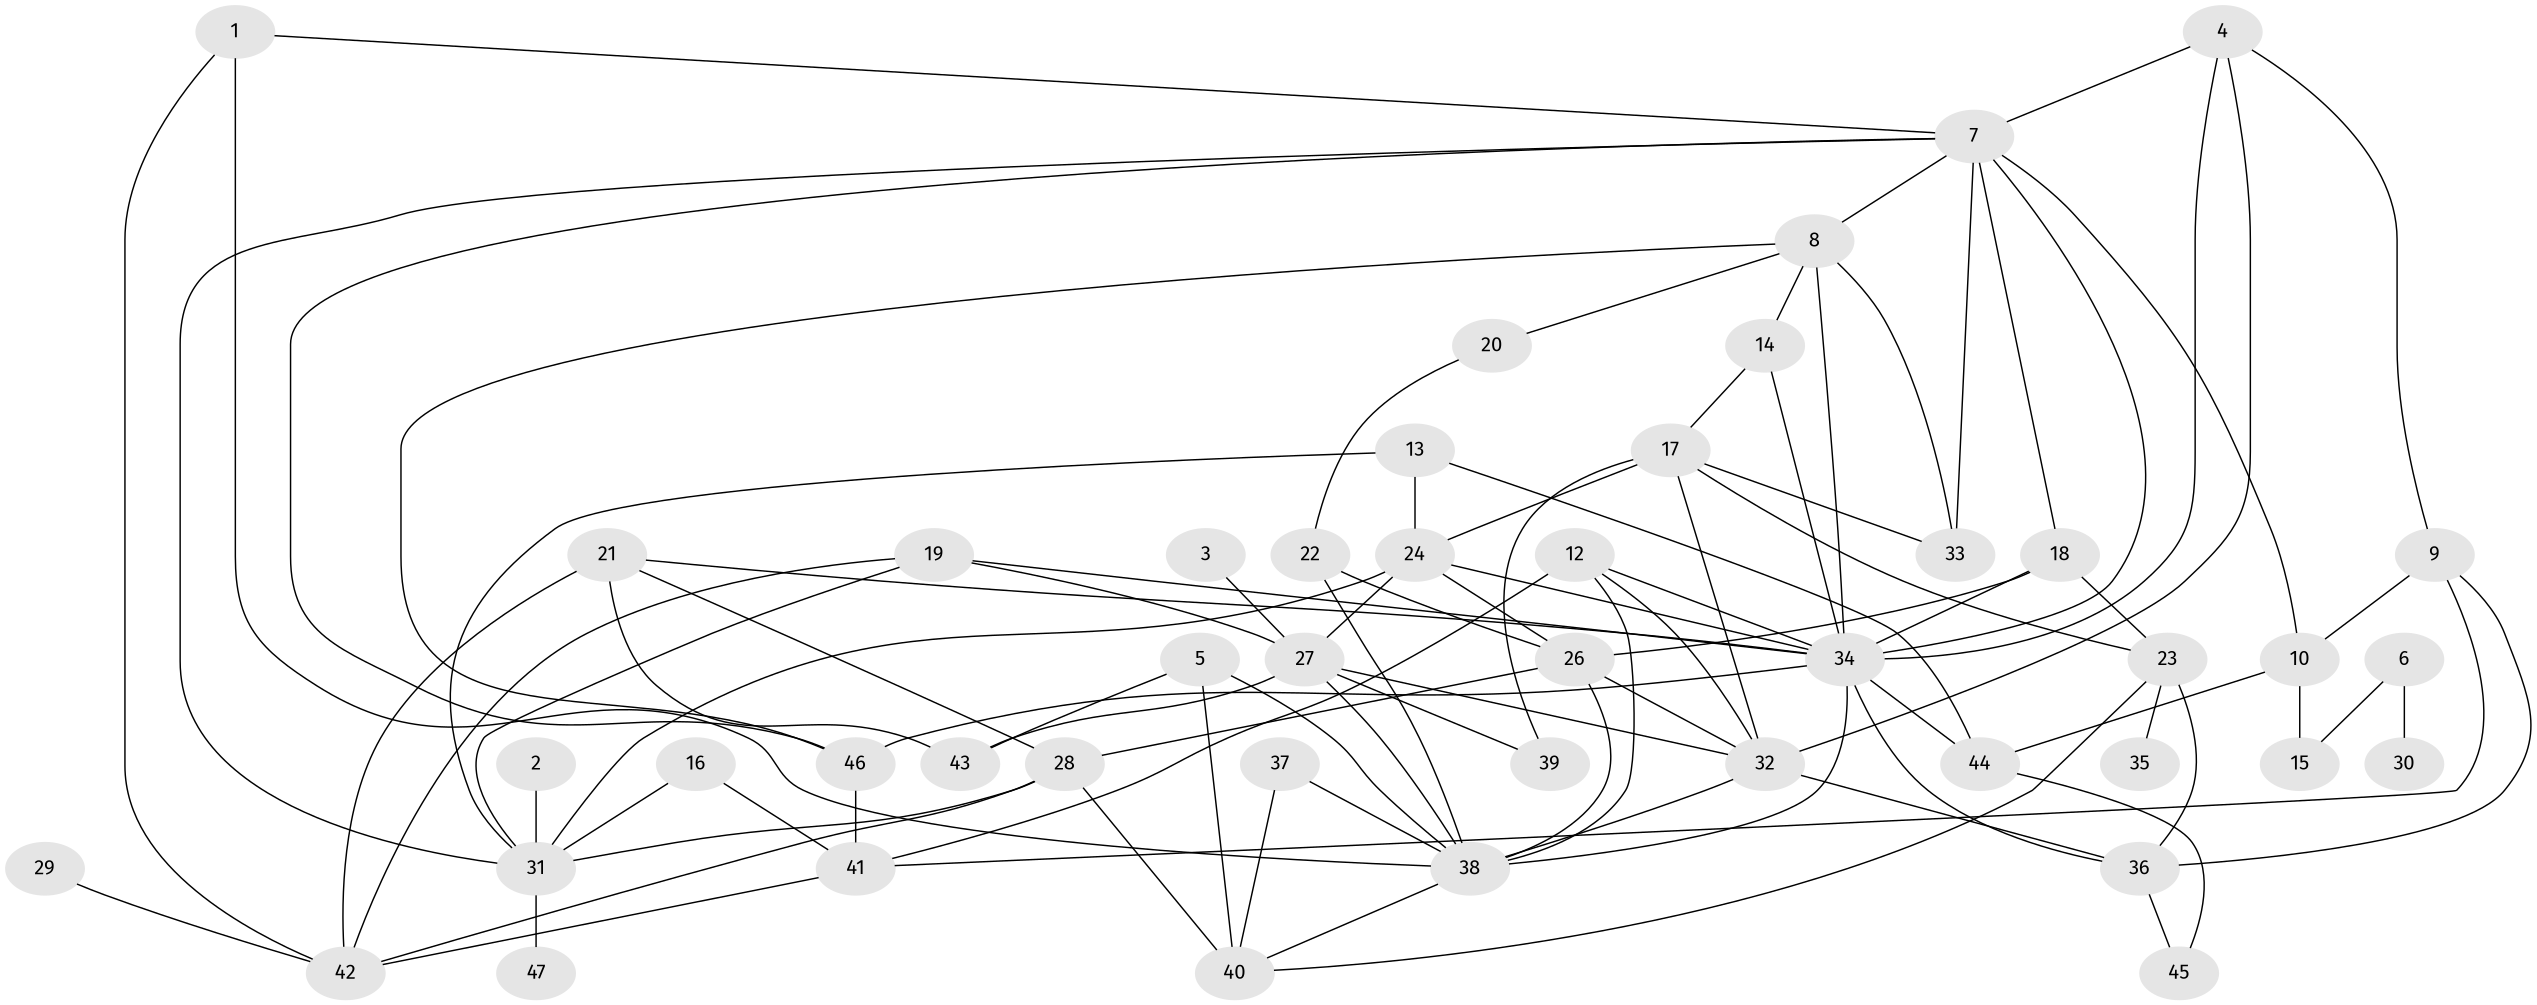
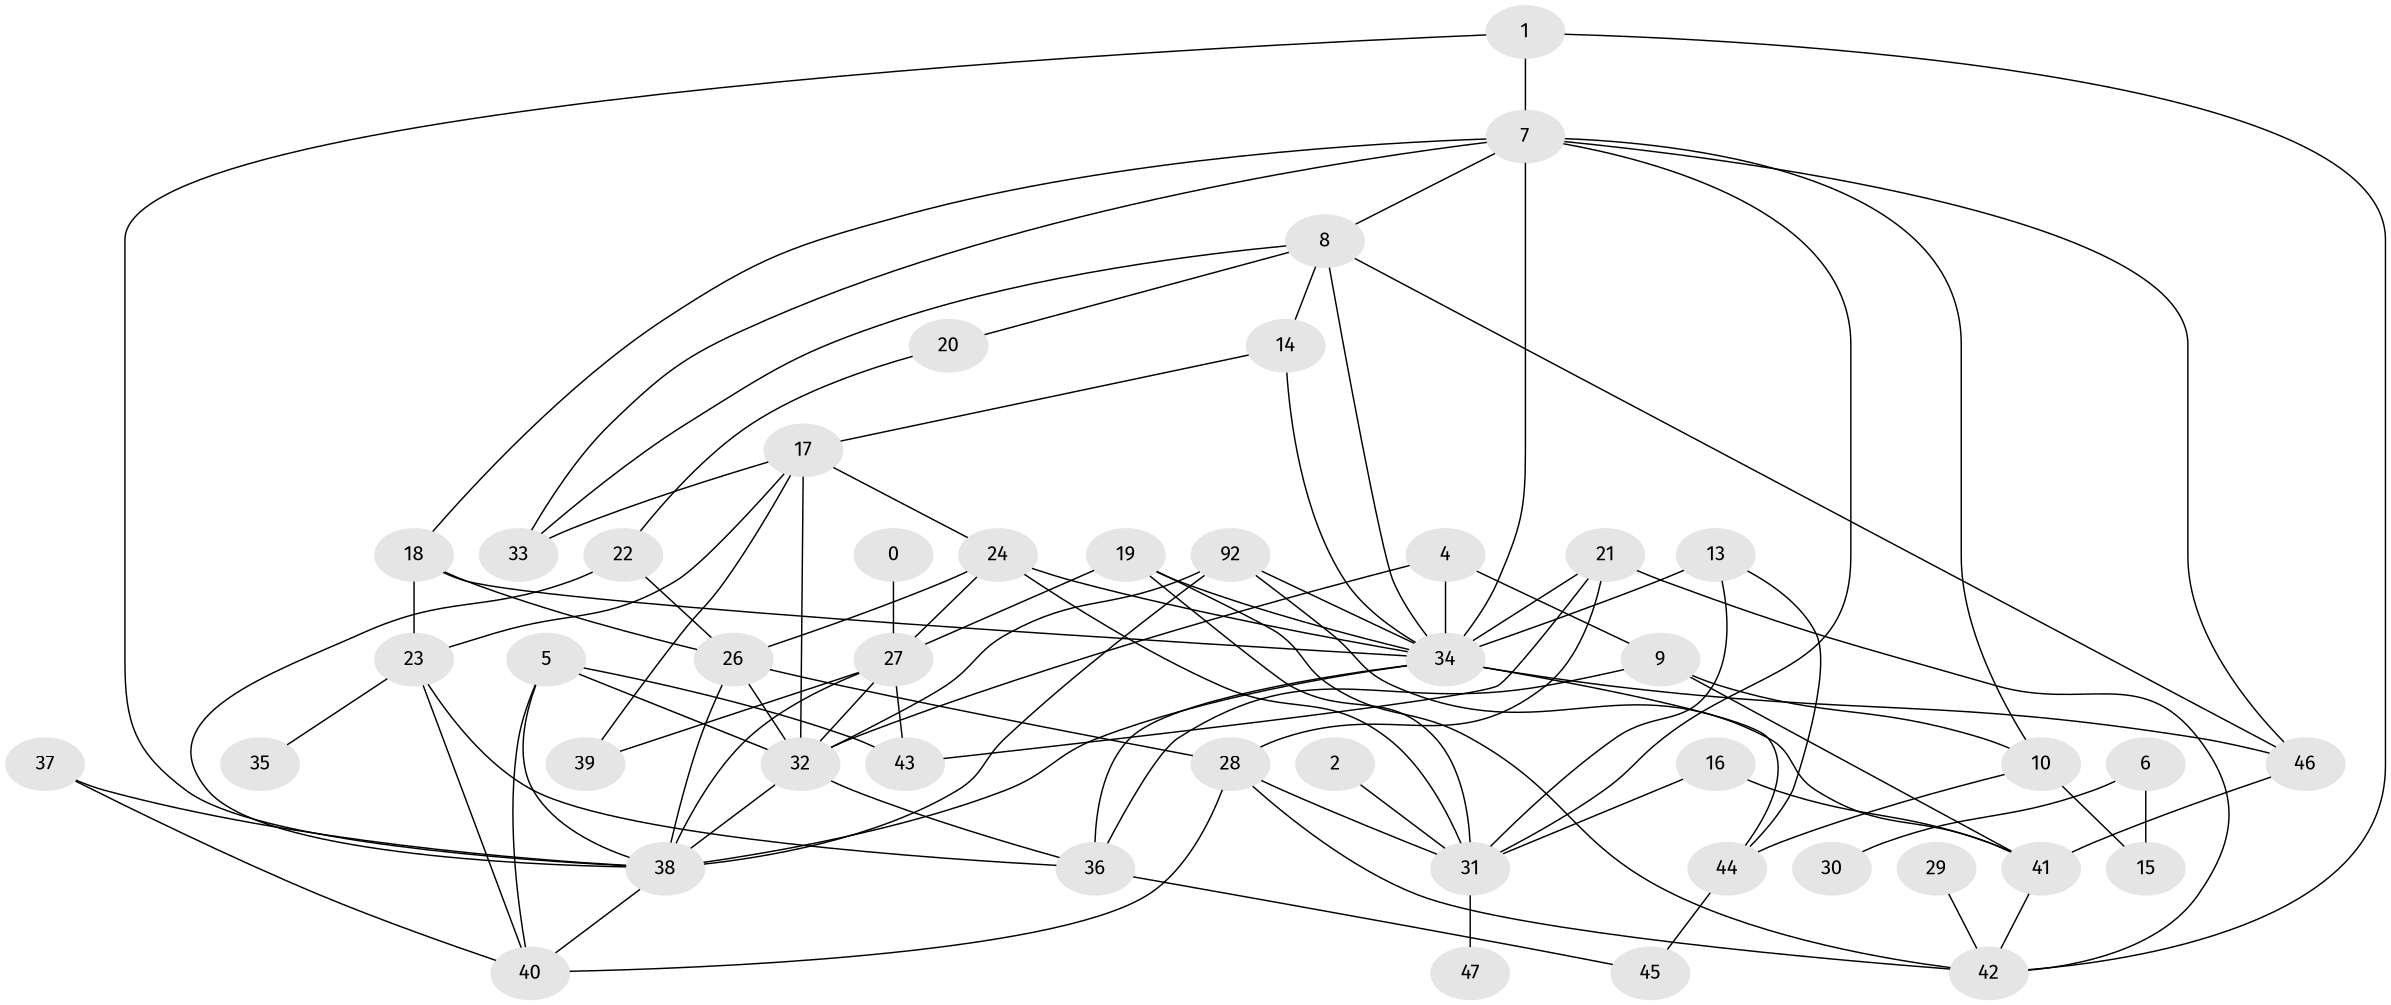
(2099, 84) -> none
(1415, 503) -> (1582, 610)
(1206, 555) -> (893, 555)
(1575, 555) -> (1231, 555)
none -> (673, 712)
